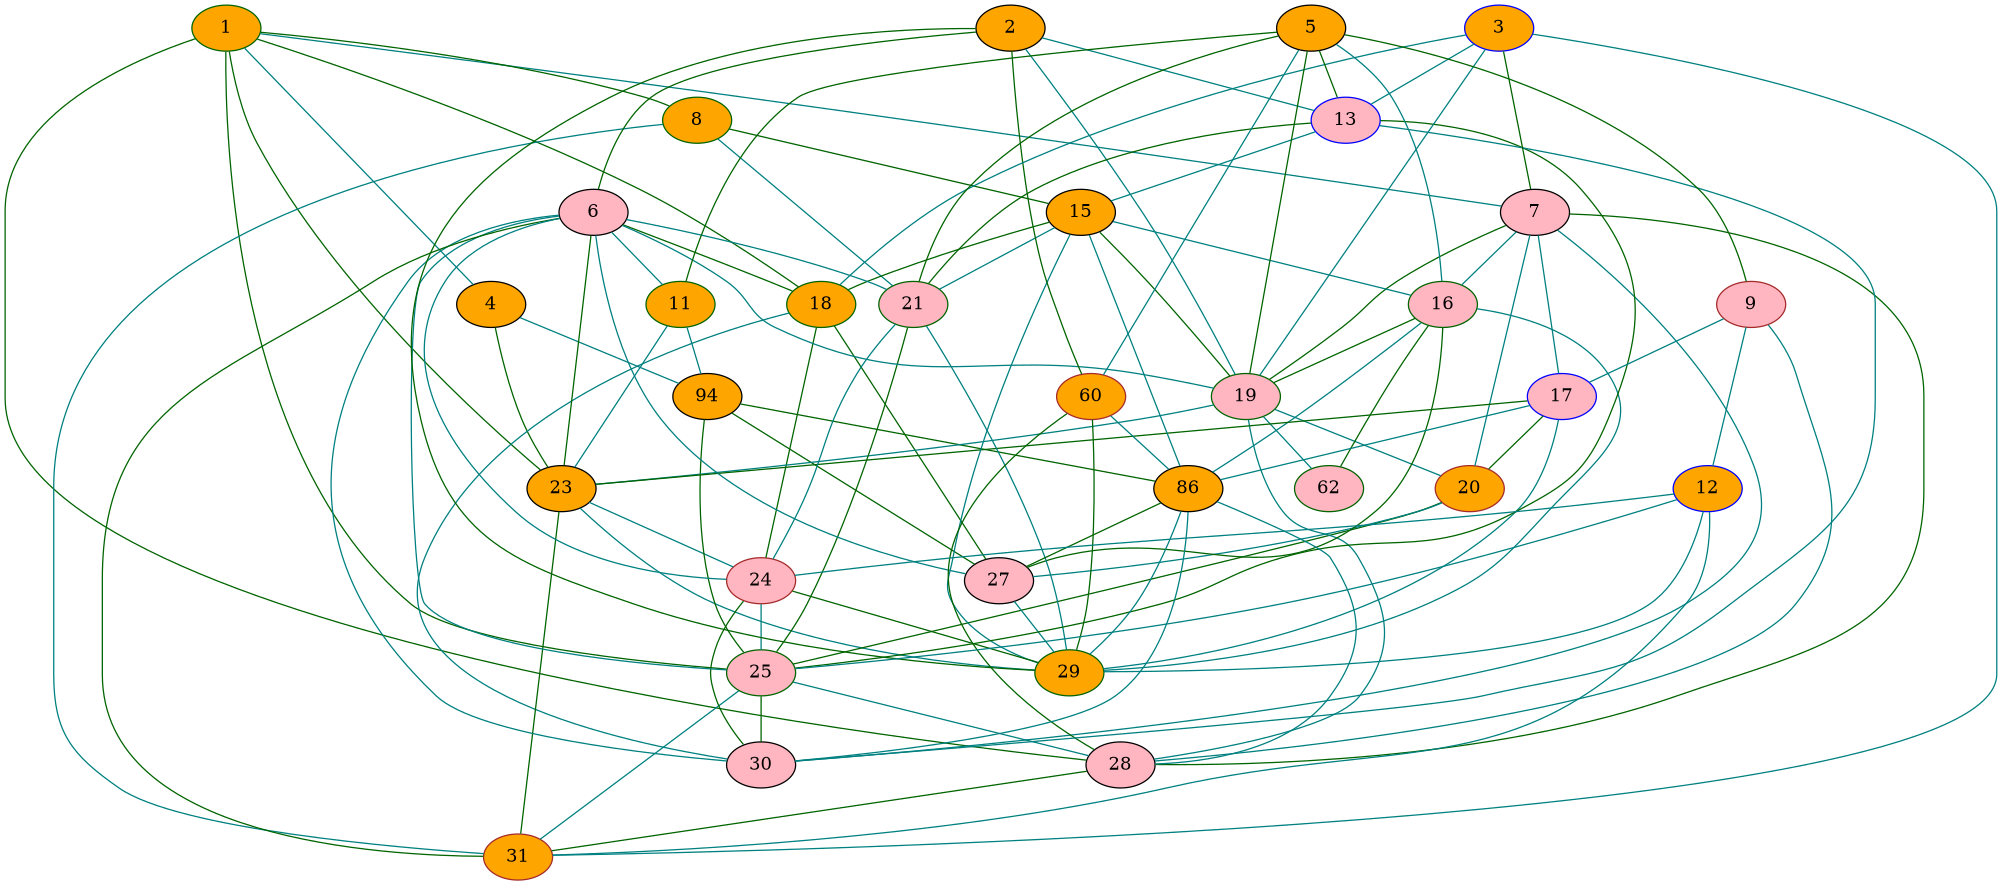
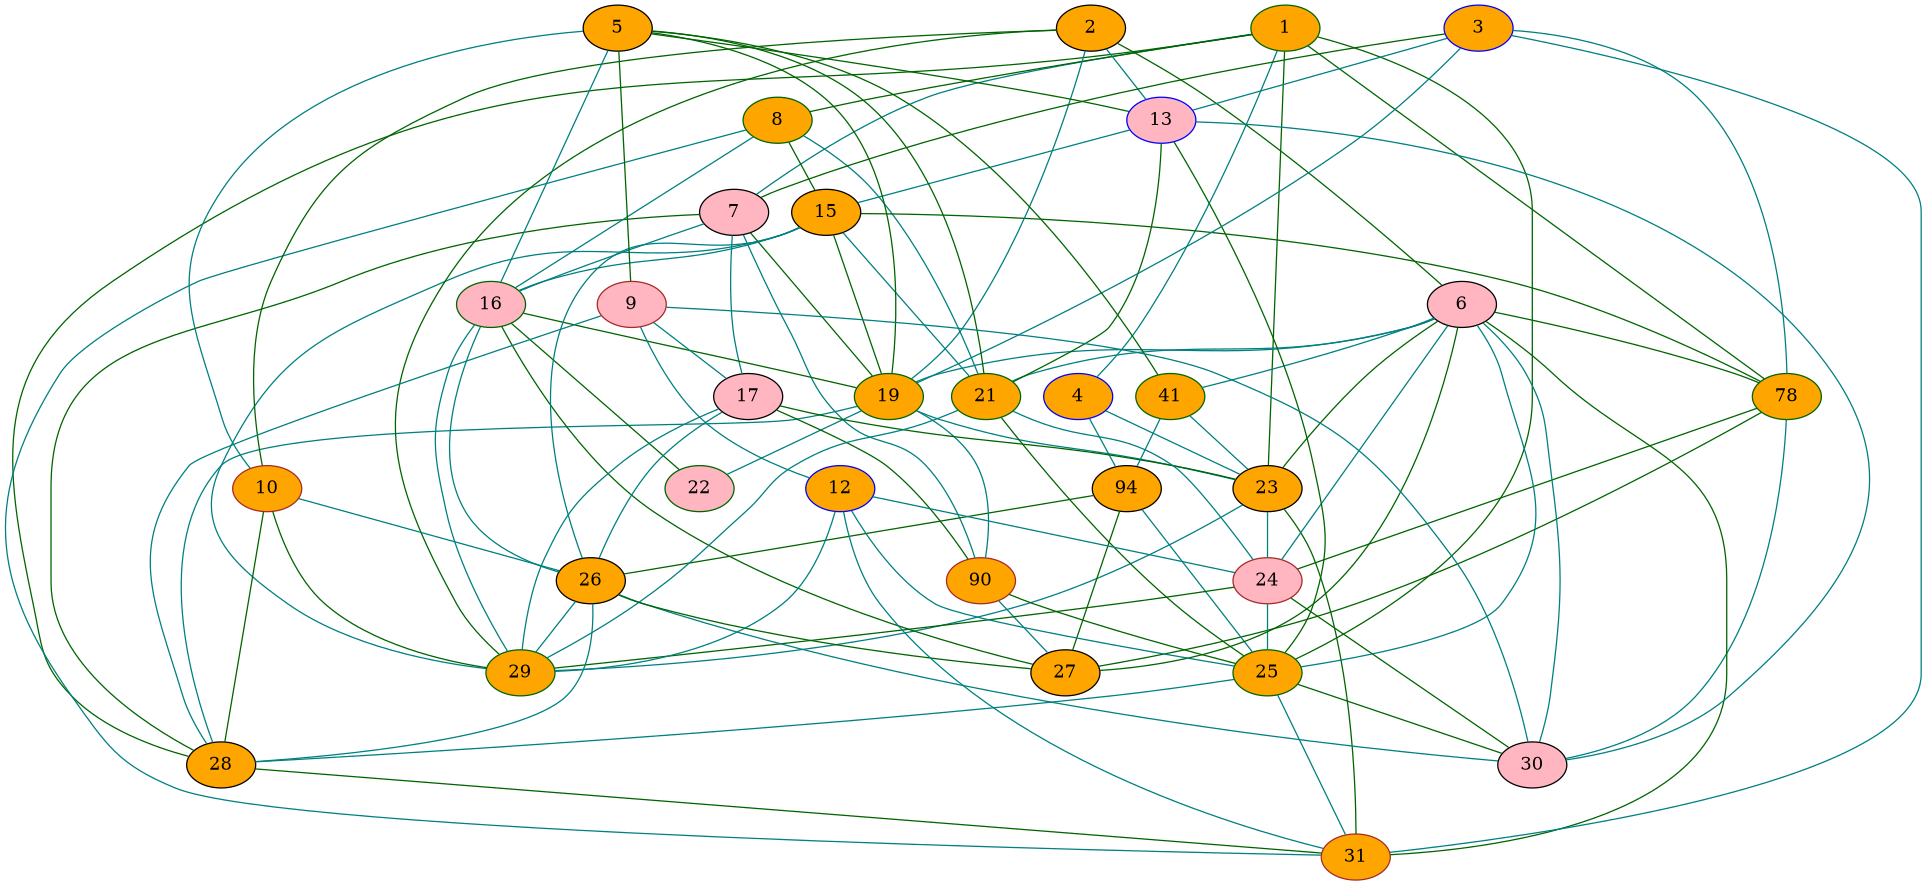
none -> (640, 209)
(491, 304) -> (1078, 397)
(681, 304) -> (1170, 397)
(821, 304) -> (1787, 397)
(913, 304) -> (986, 397)
(1091, 397) -> (267, 489)
(1246, 397) -> (889, 397)
(1562, 397) -> (748, 397)
(515, 400) -> (1173, 443)
(738, 487) -> (1346, 573)
(1188, 489) -> (591, 581)
(1329, 489) -> (700, 489)
(1470, 489) -> (981, 581)
(703, 541) -> (1197, 581)
(999, 581) -> (1065, 673)
(1032, 624) -> none
(1484, 671) -> (1193, 366)
(761, 673) -> (1268, 673)
(1121, 765) -> (221, 765)
